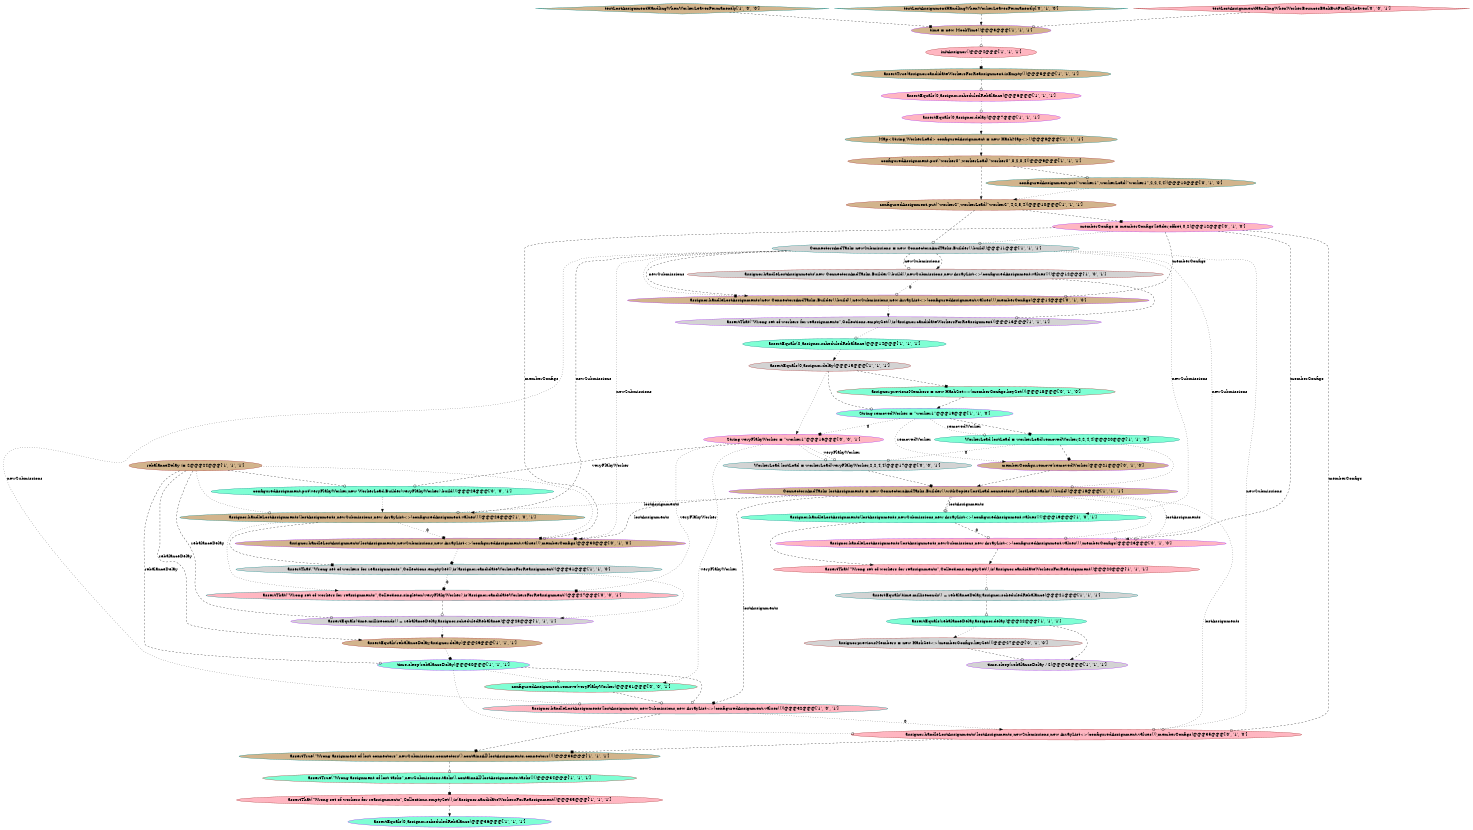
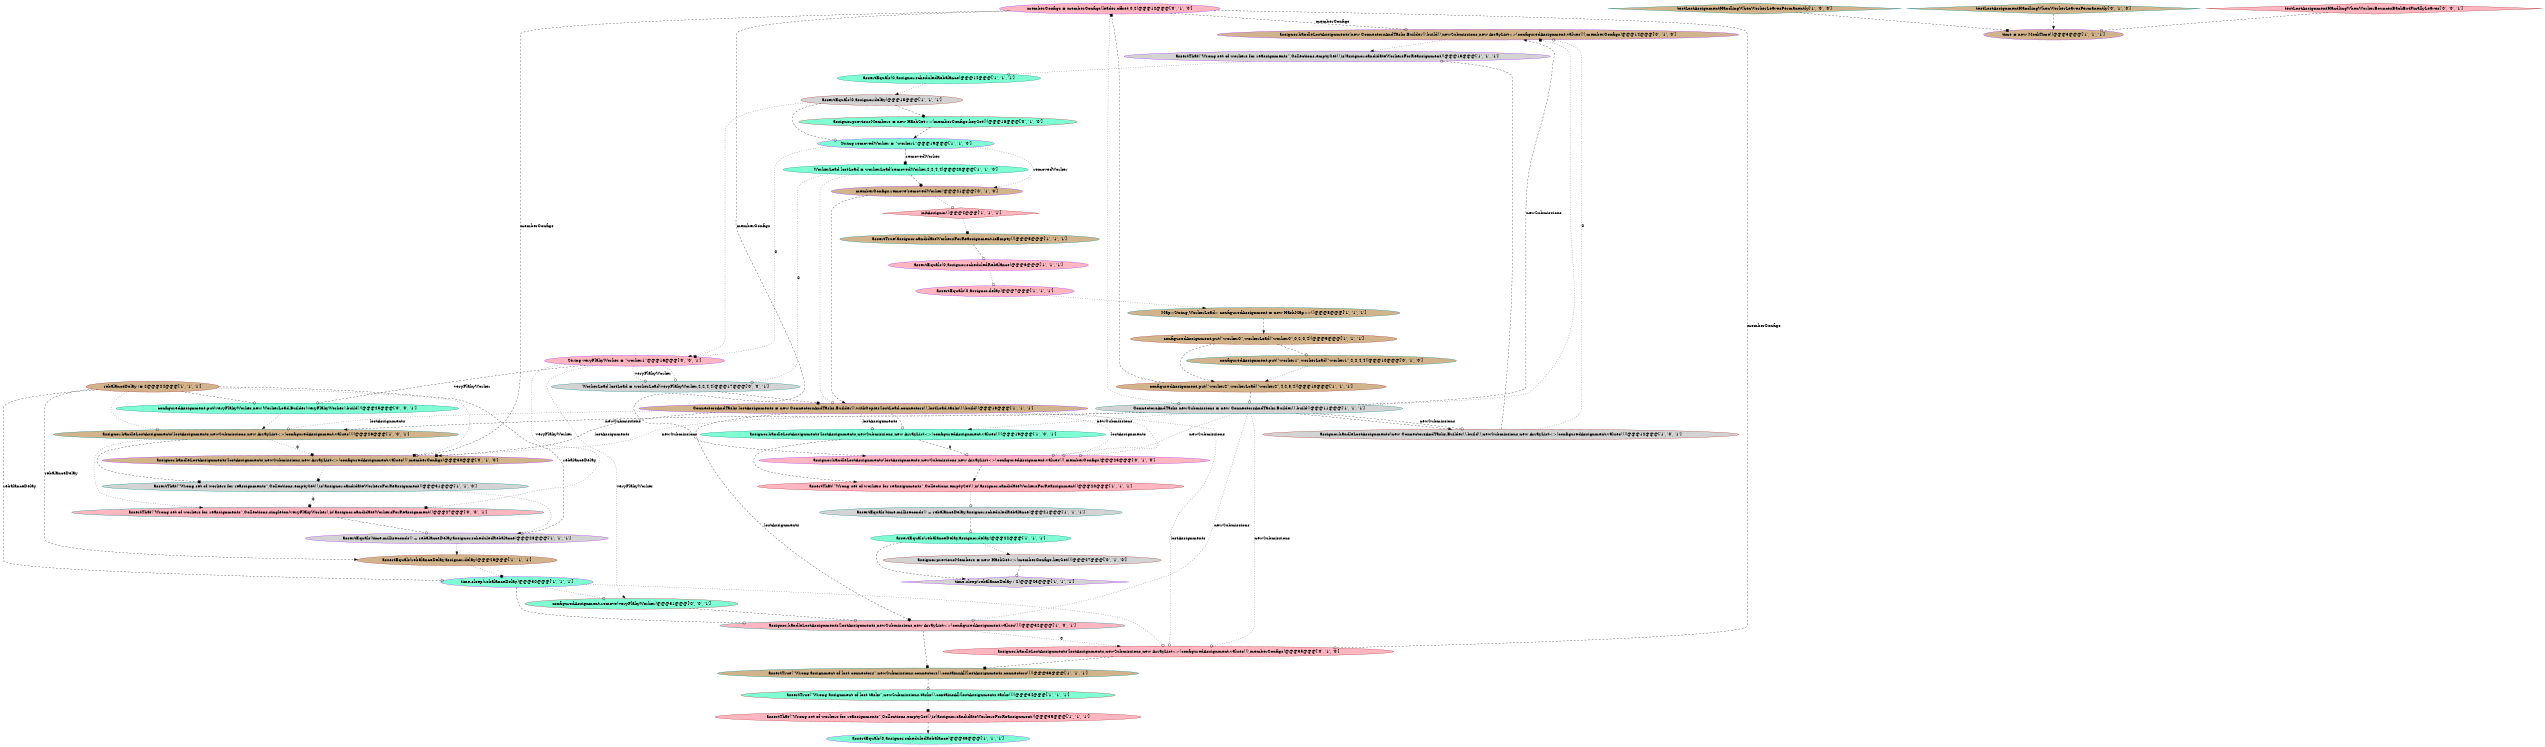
(981, 40) -> (943, 202)
(981, 52) -> (961, 213)
(1047, 665) -> (1015, 582)
